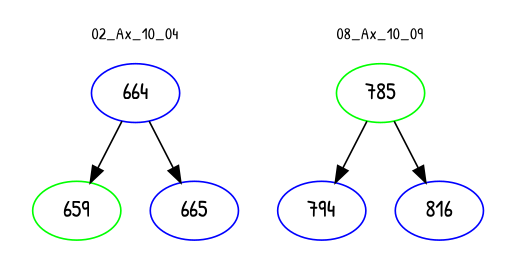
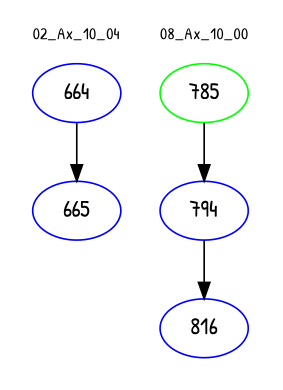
(381, 35) -> (205, 35)
(406, 145) -> (204, 261)
(77, 211) -> none
